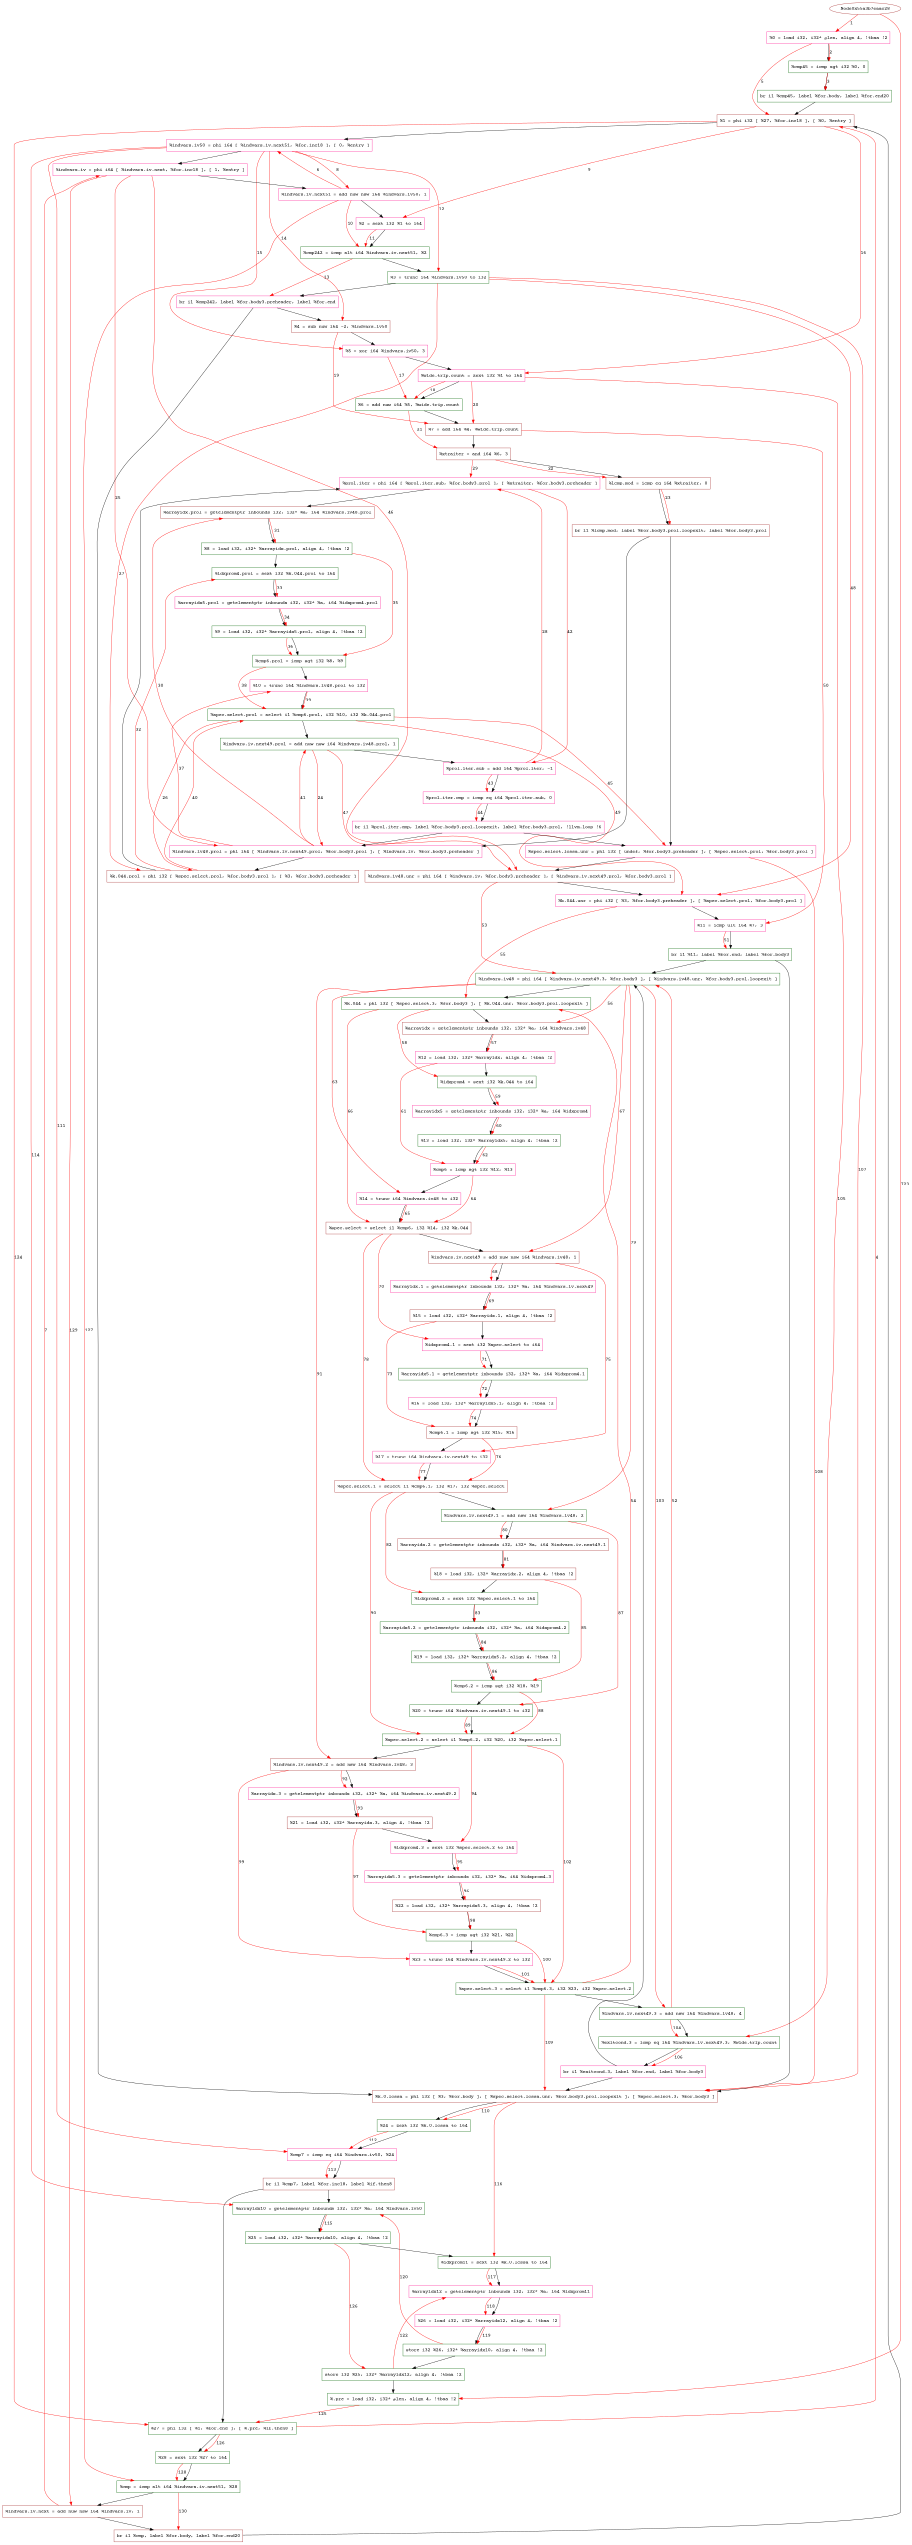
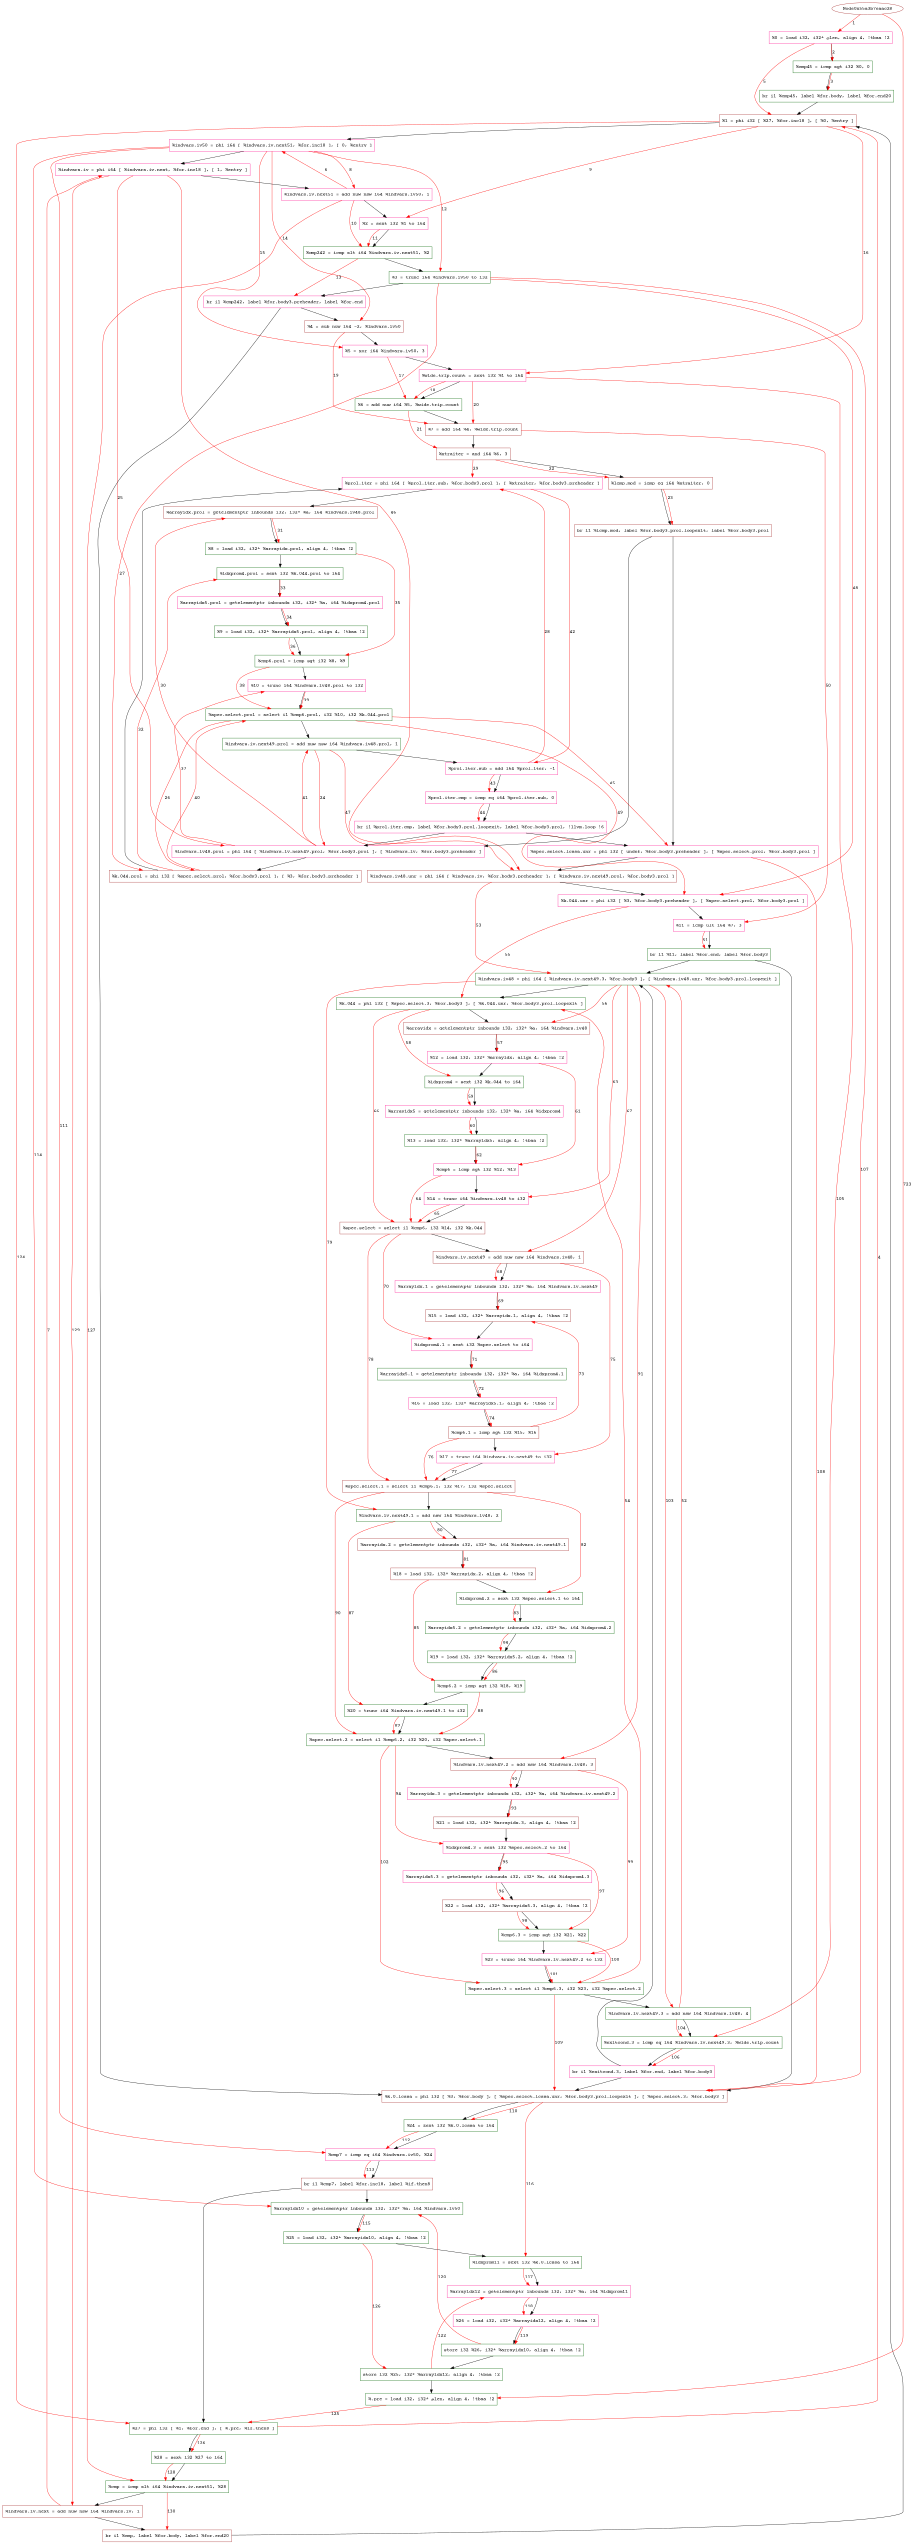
(387, 1372) -> (578, 1376)
(353, 1906) -> (598, 1879)
